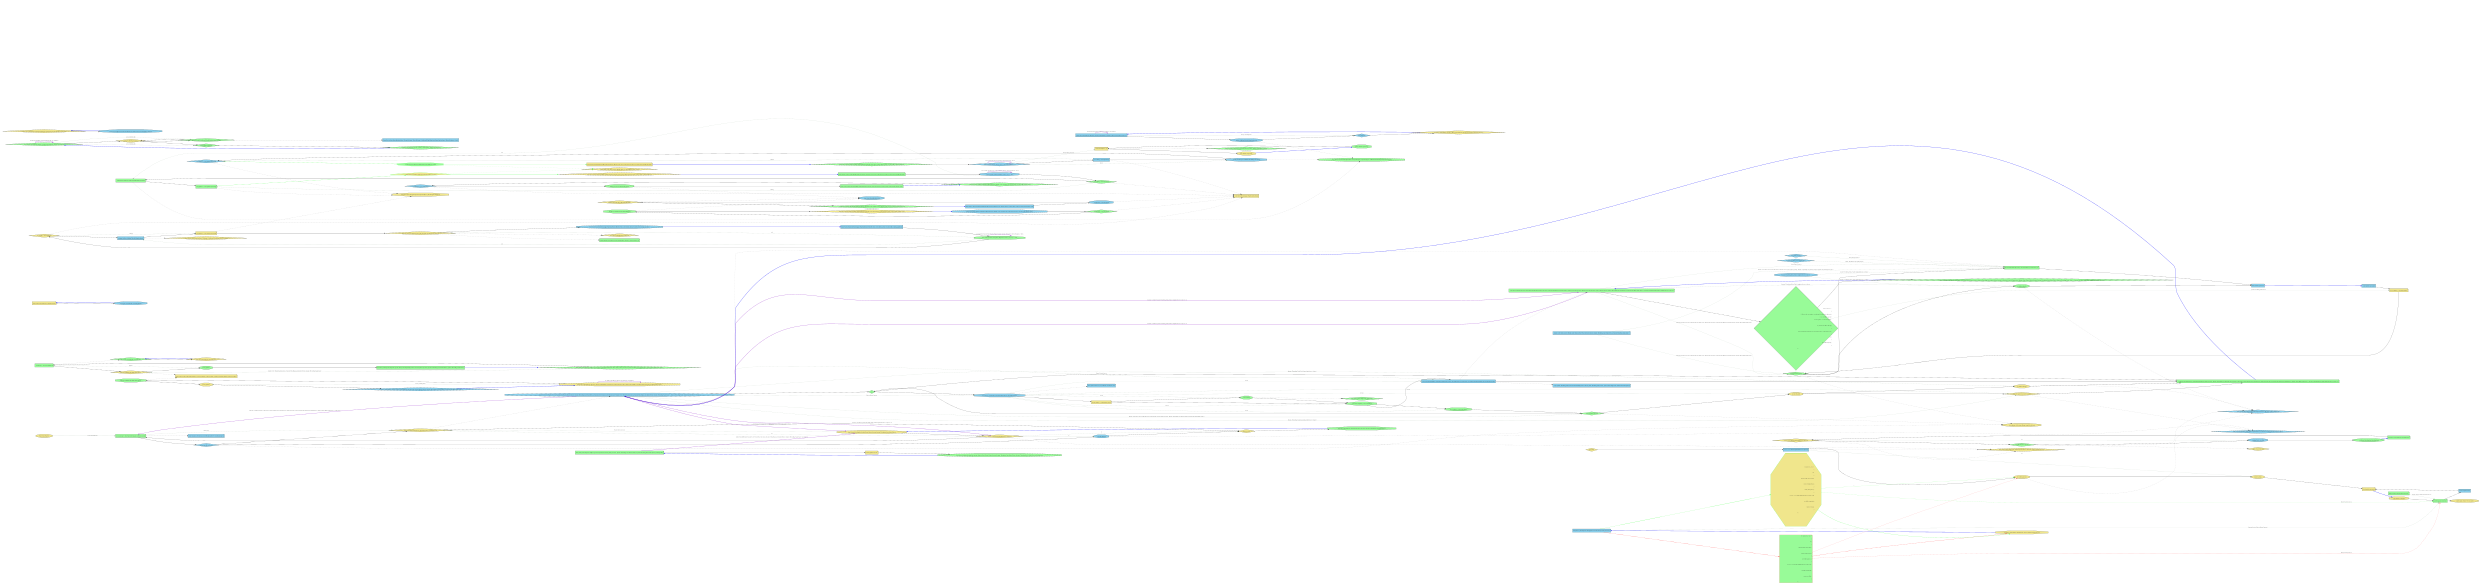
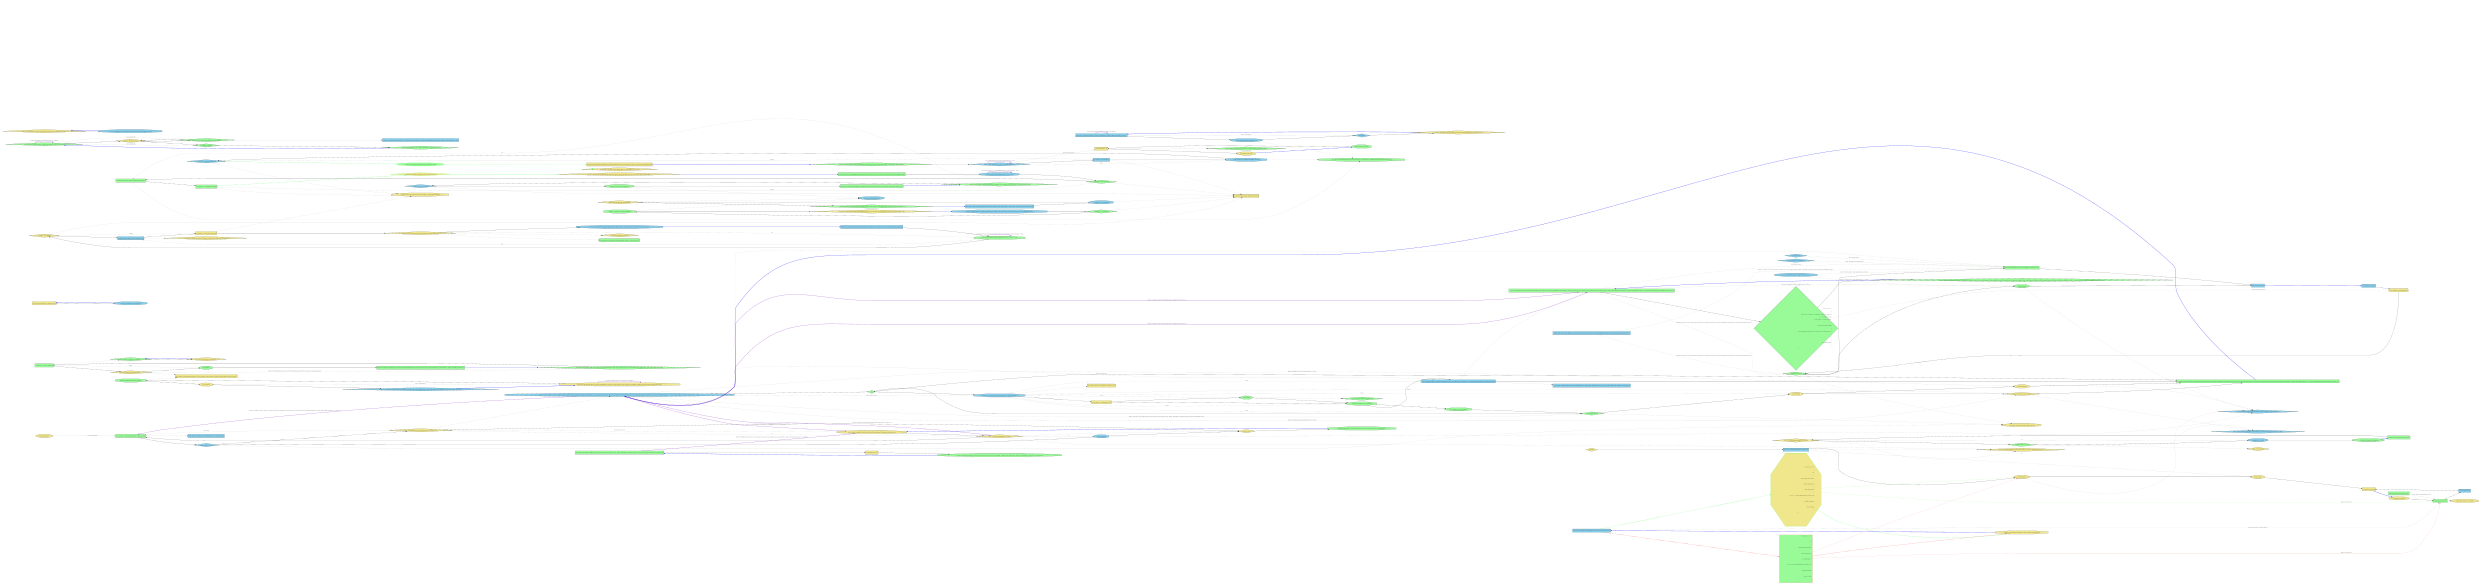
(1101, 386) -> (1101, 386)
